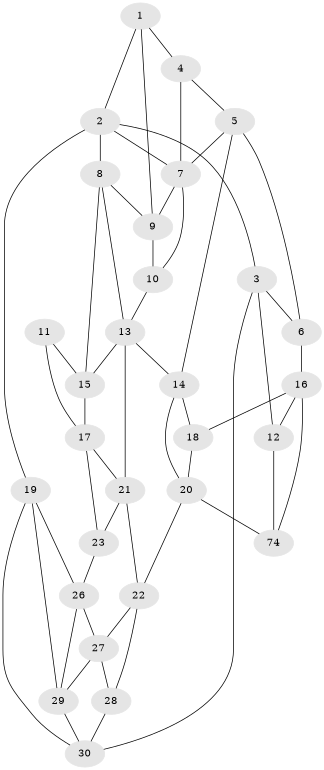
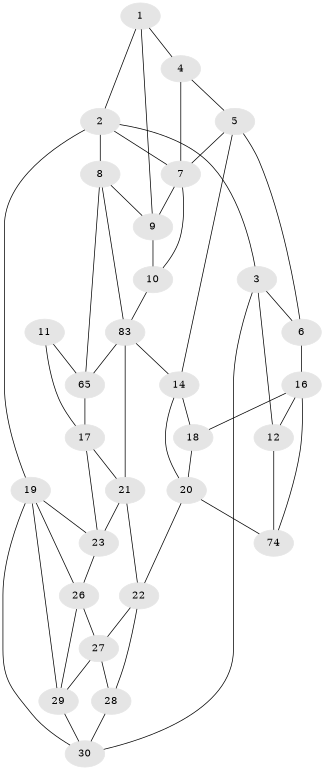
(125, 332) -> (125, 332)
(85, 385) -> (85, 385)
none -> (65, 517)
